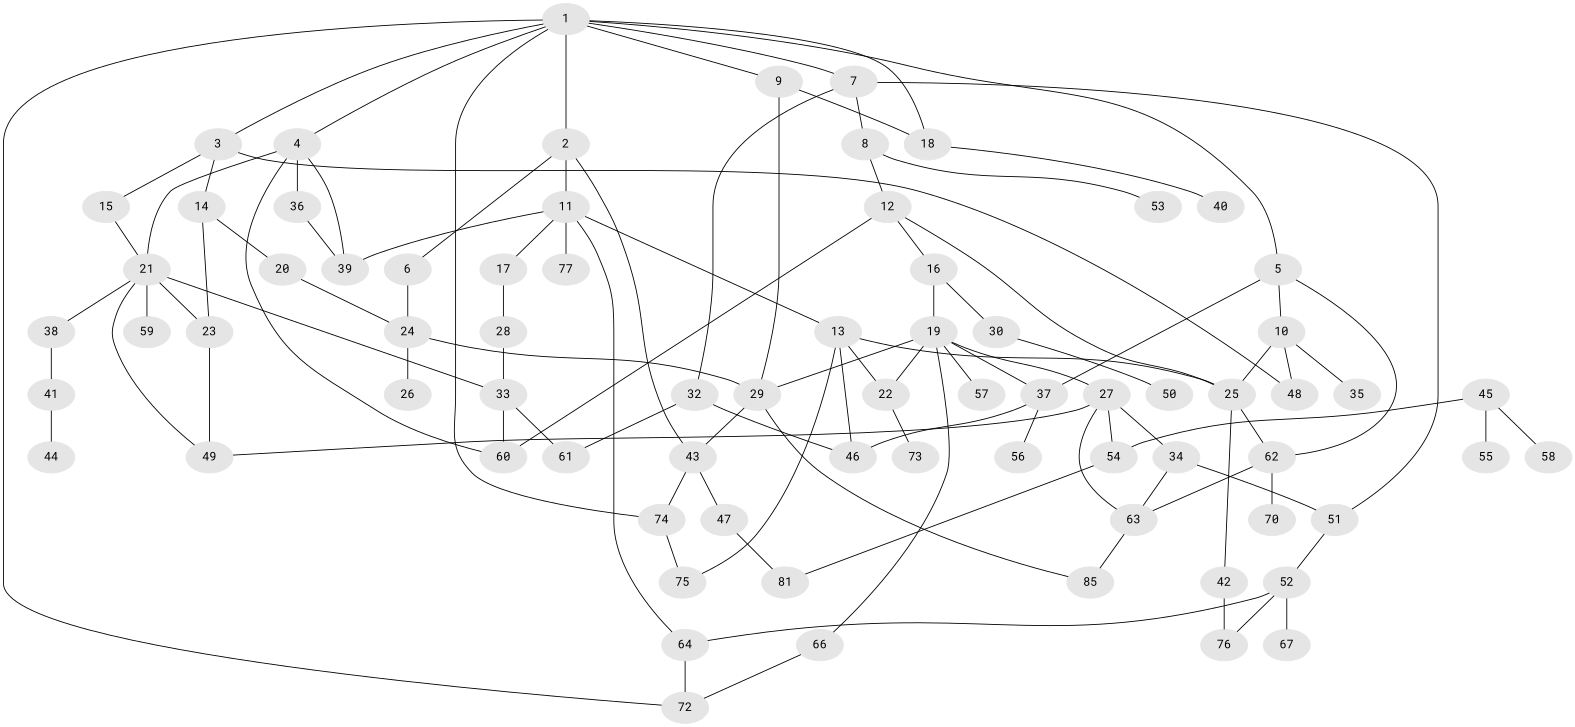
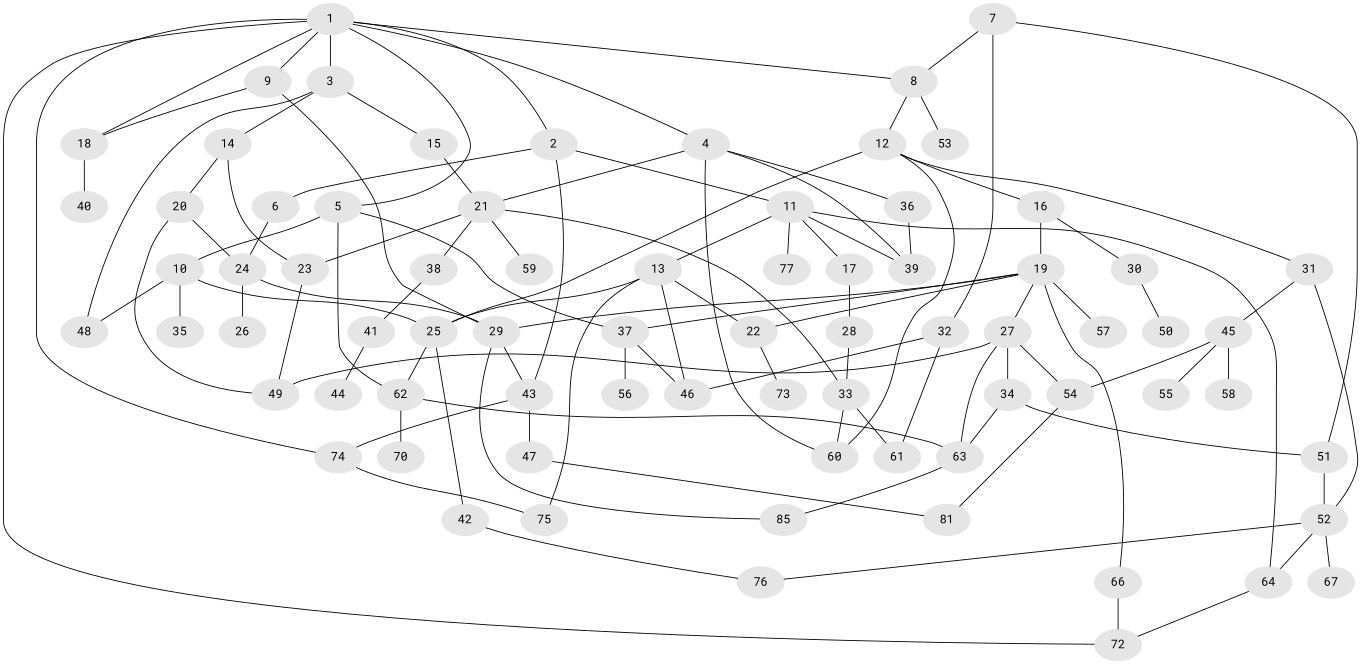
(712, 44) -> (622, 50)
none -> (1309, 270)
(128, 373) -> (143, 339)
